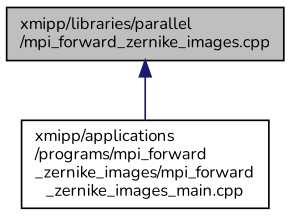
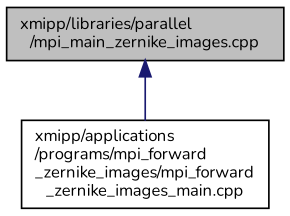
(145, 34) -> (145, 34)
